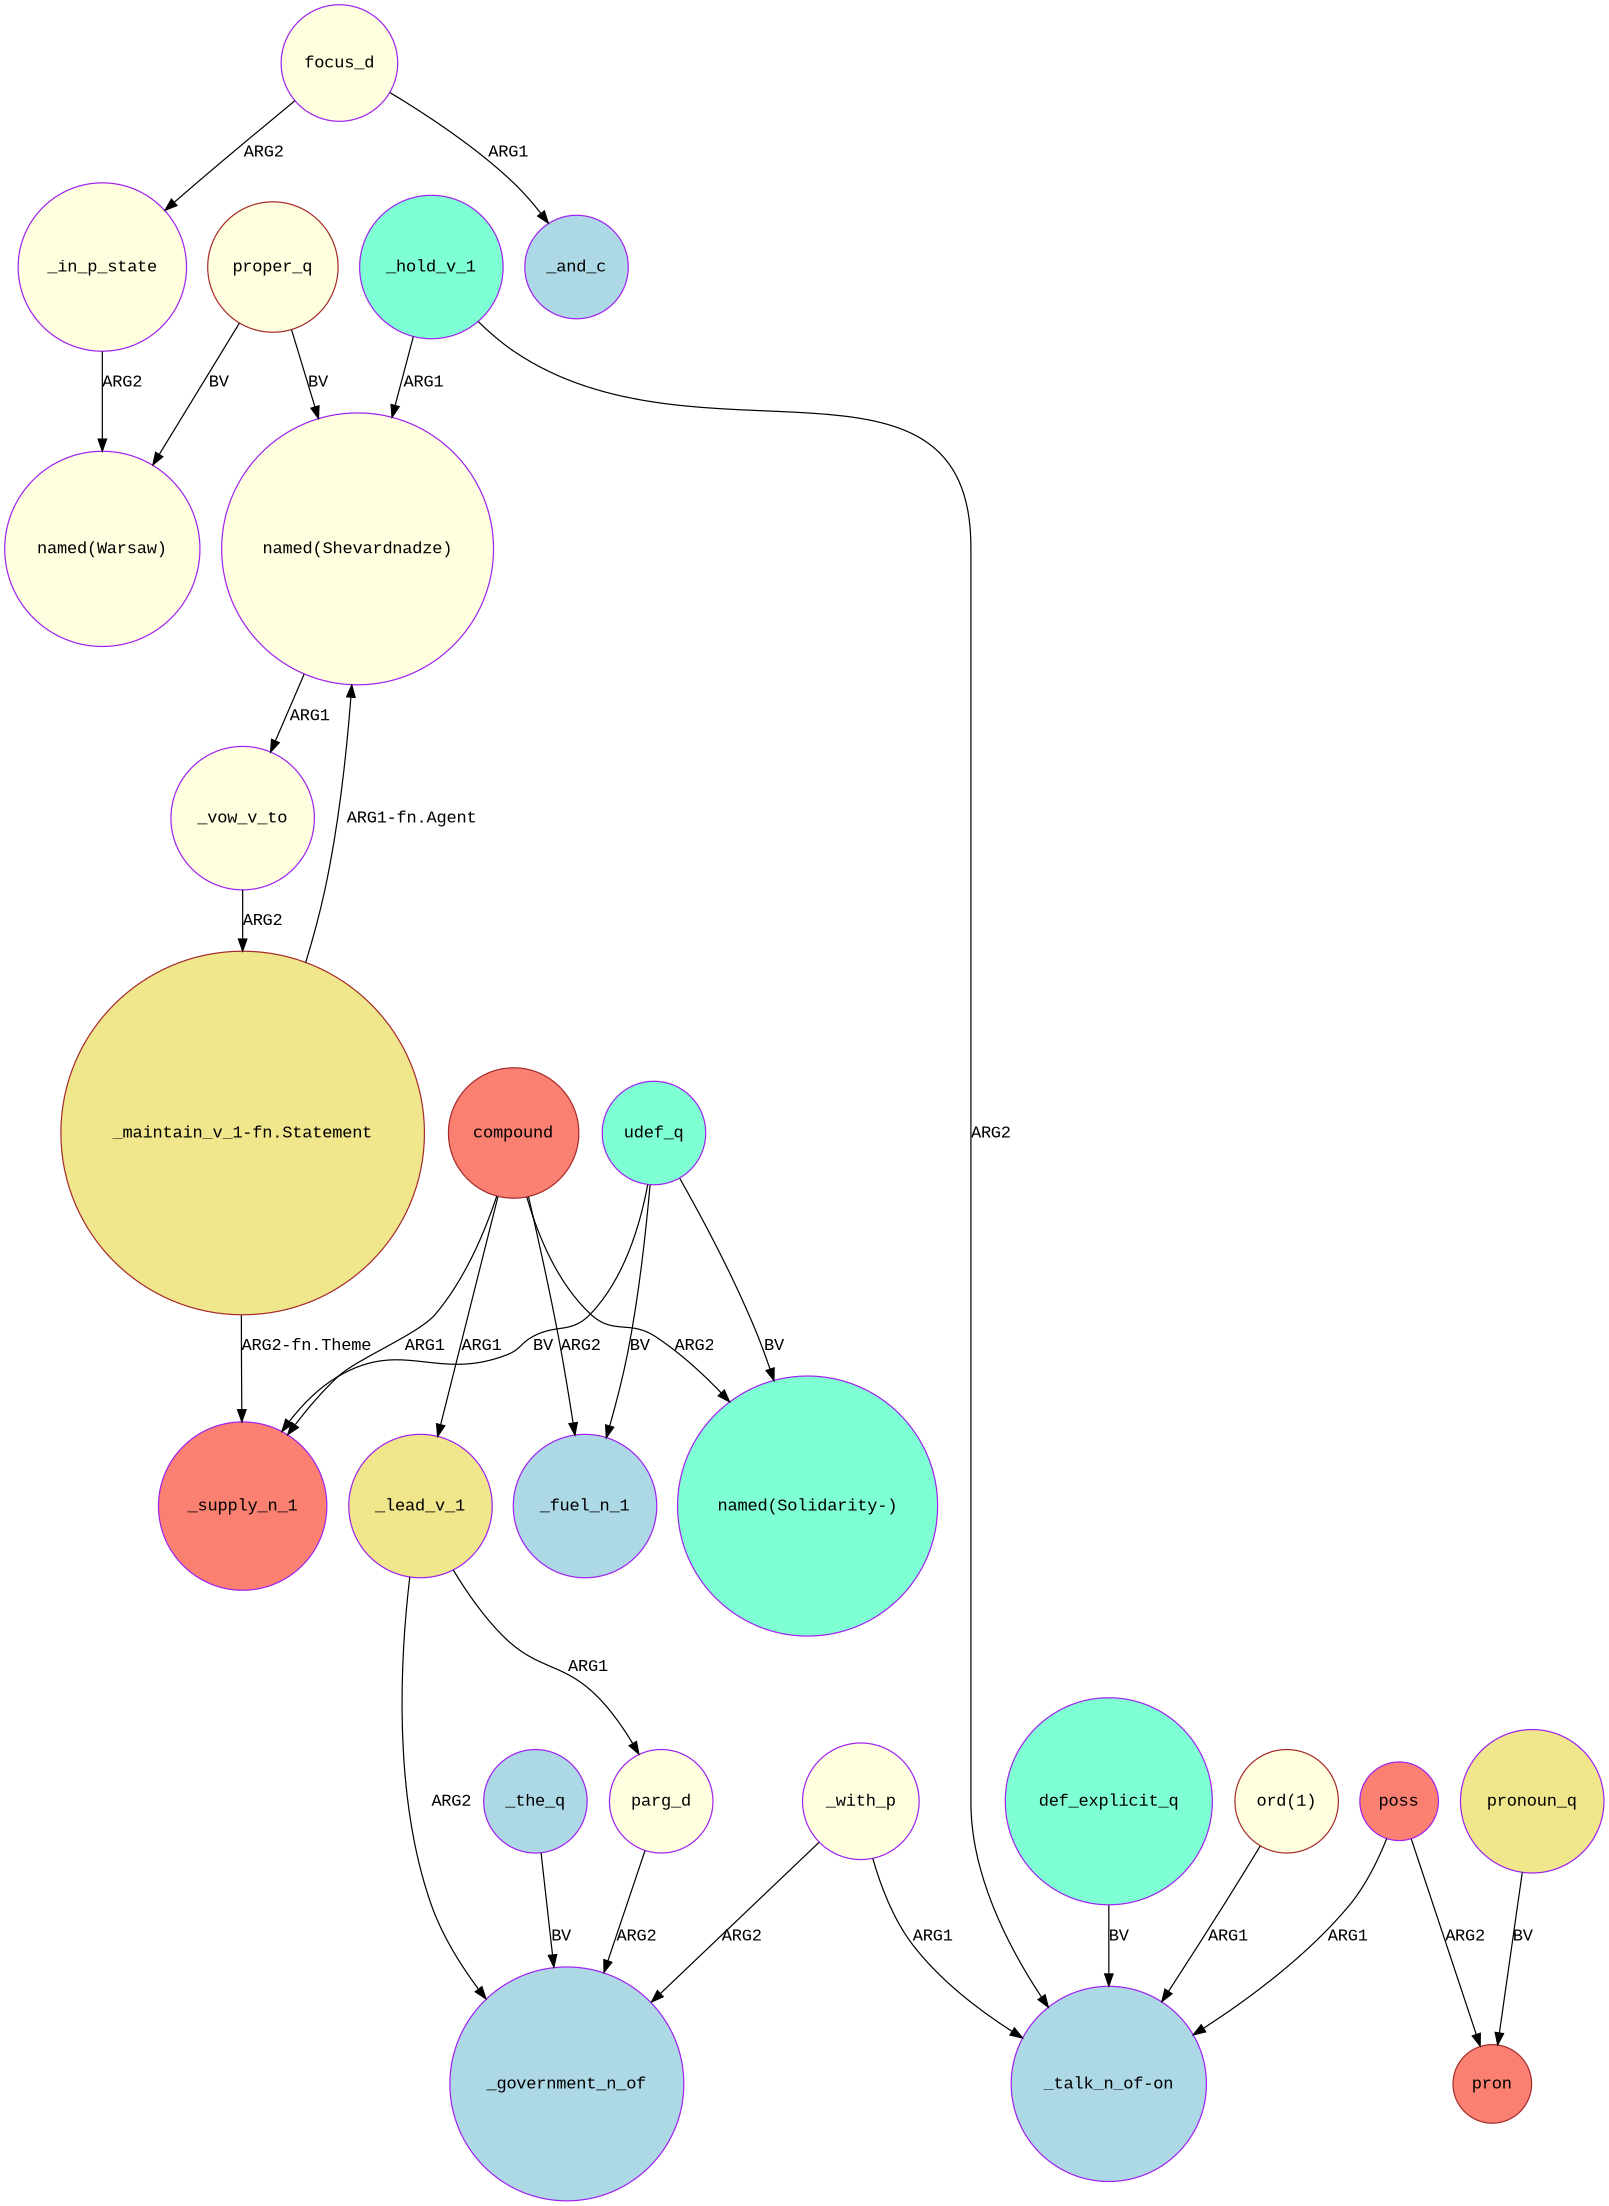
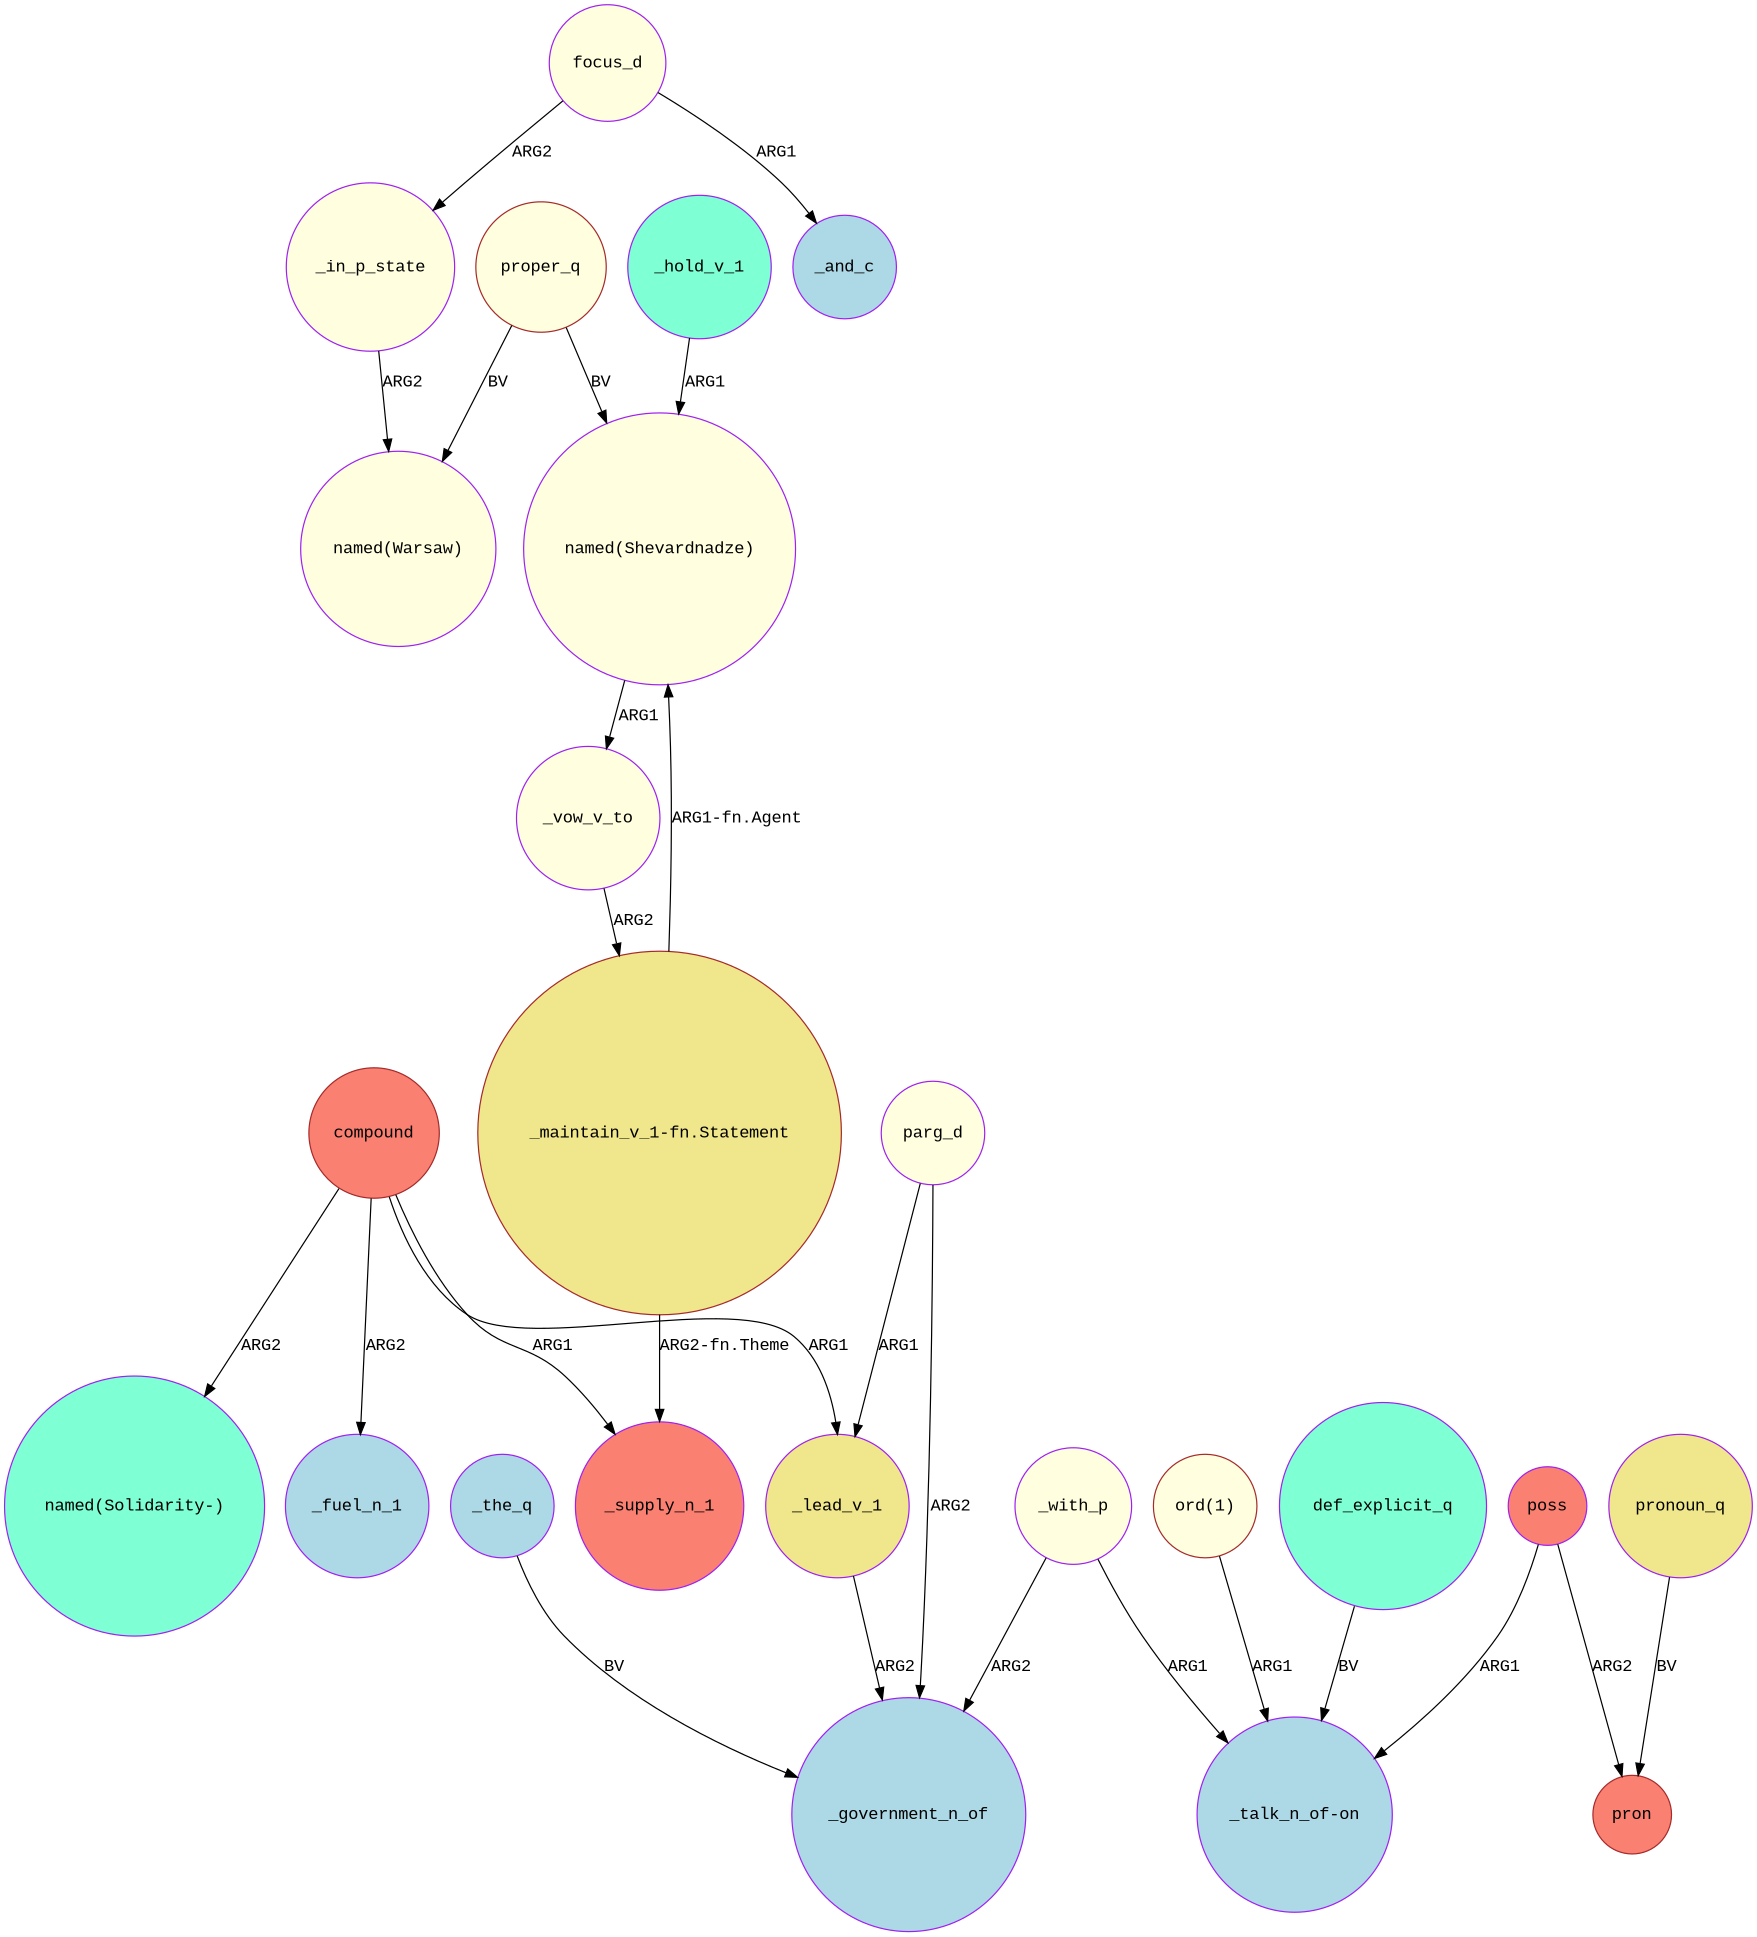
(971, 984) -> none
(654, 1133) -> none
(539, 1661) -> (889, 1304)
